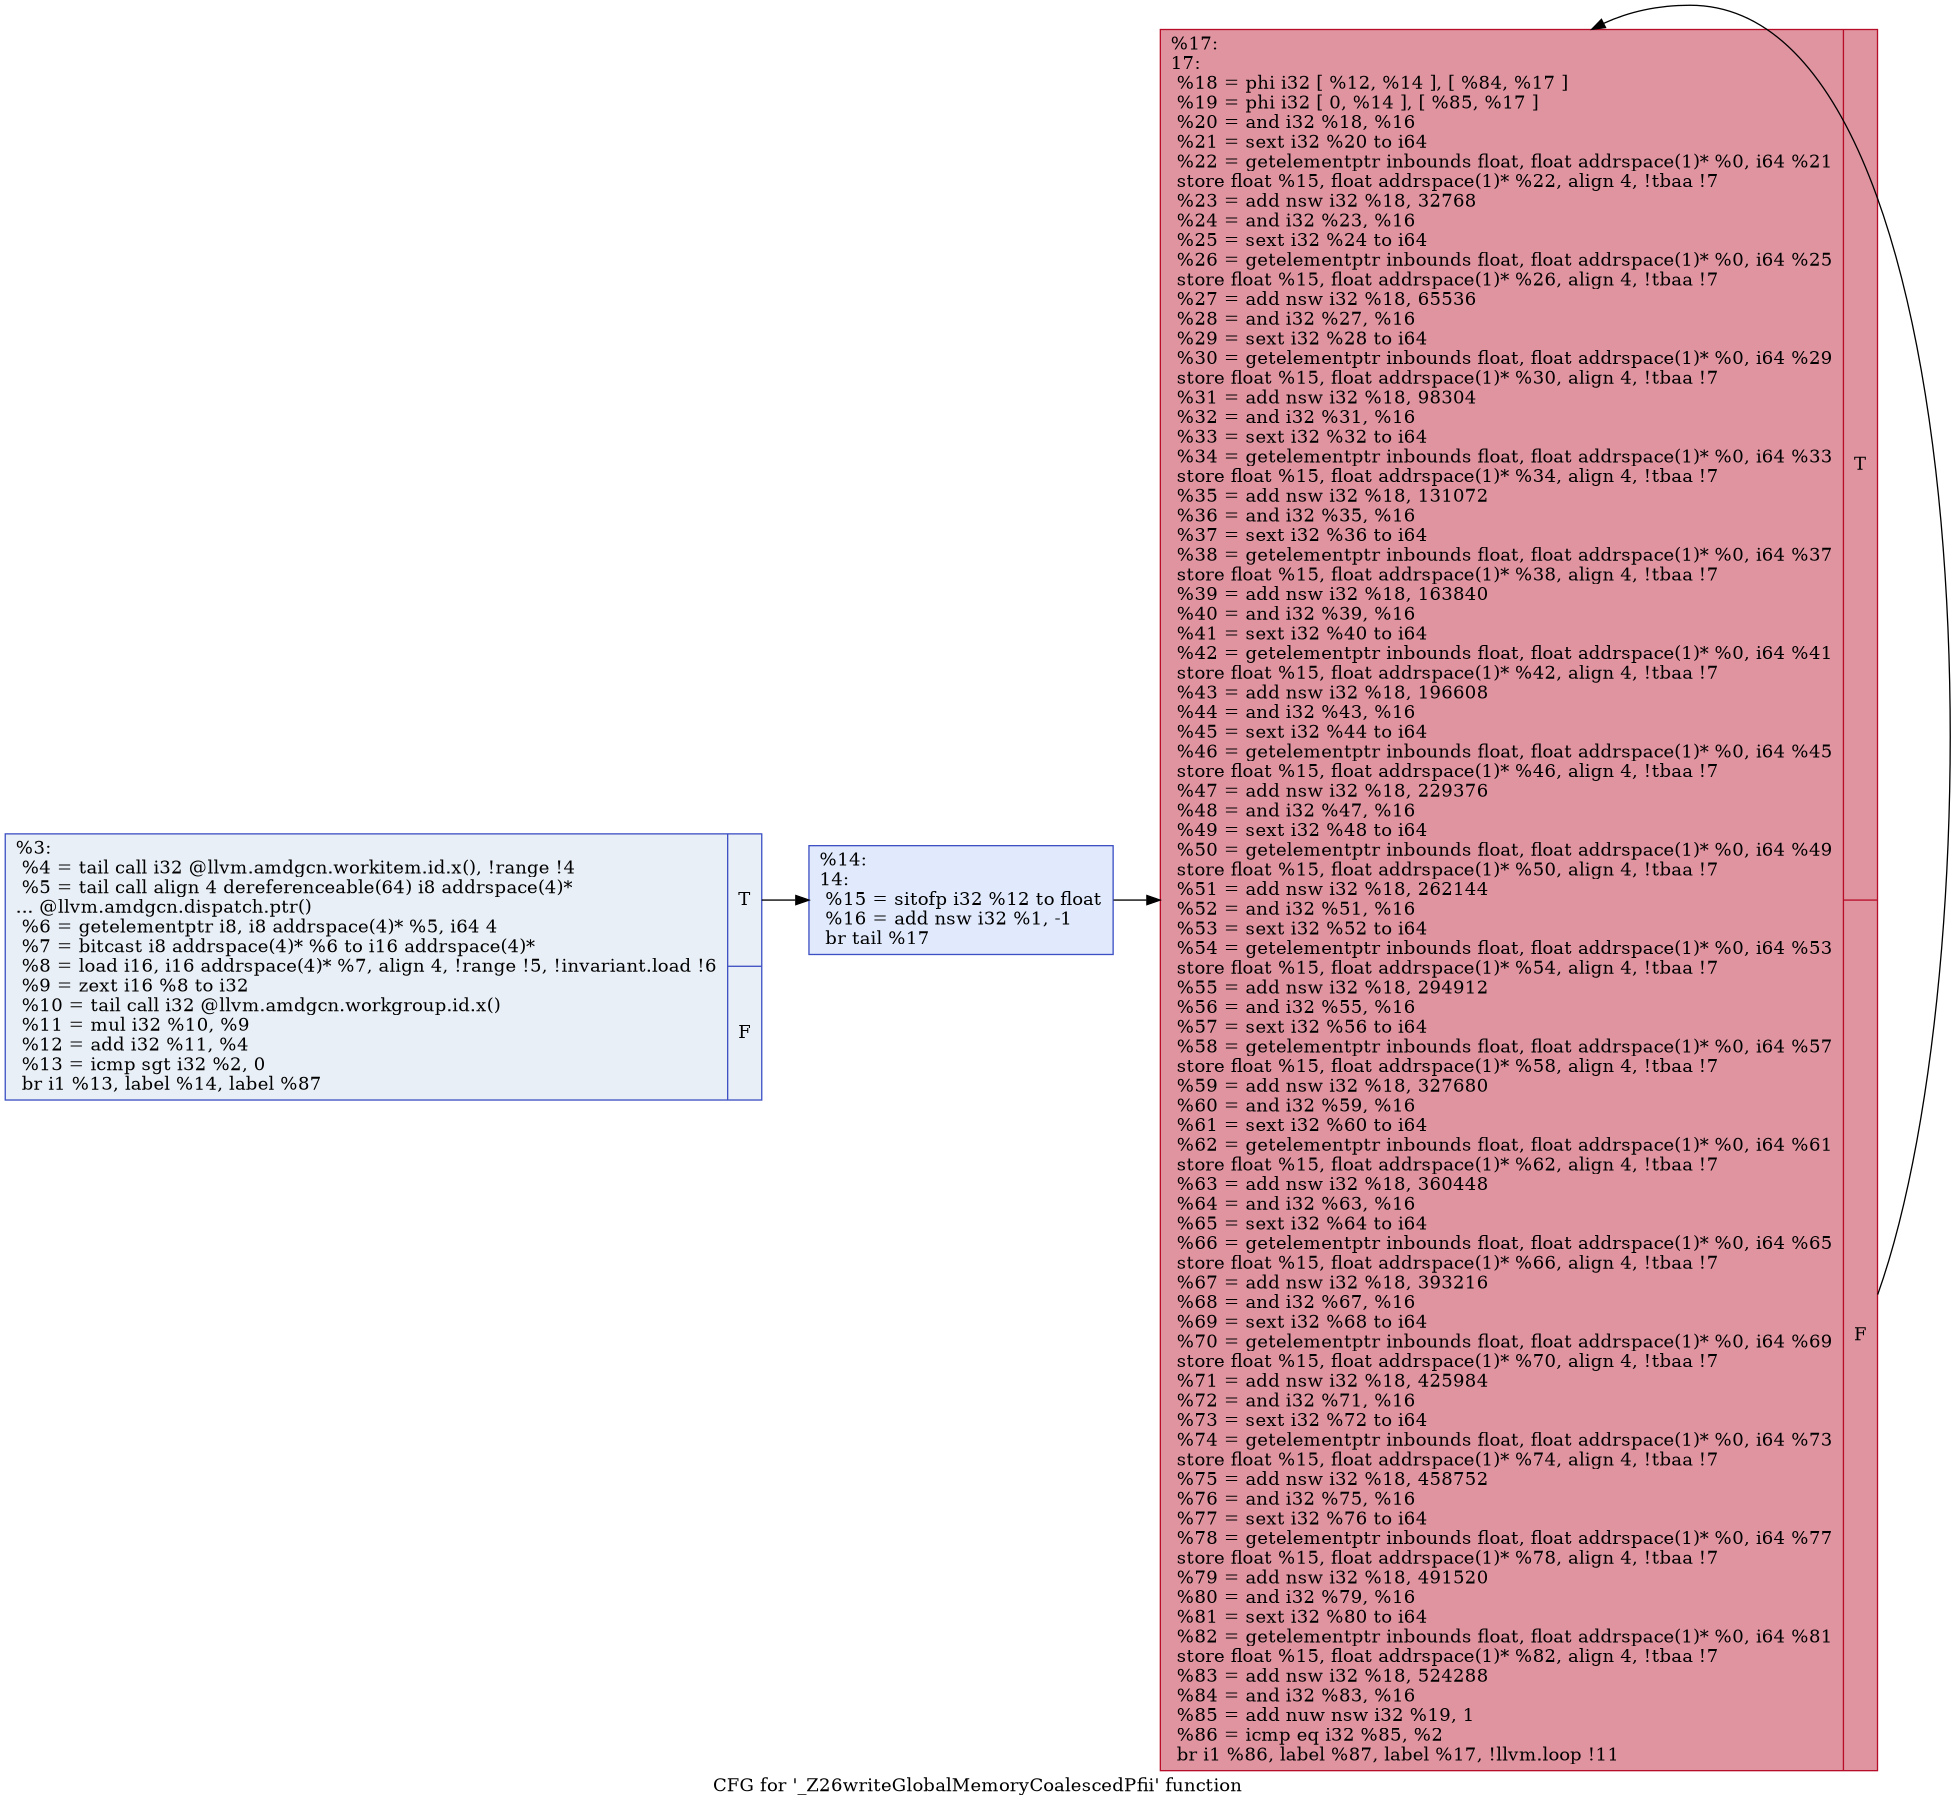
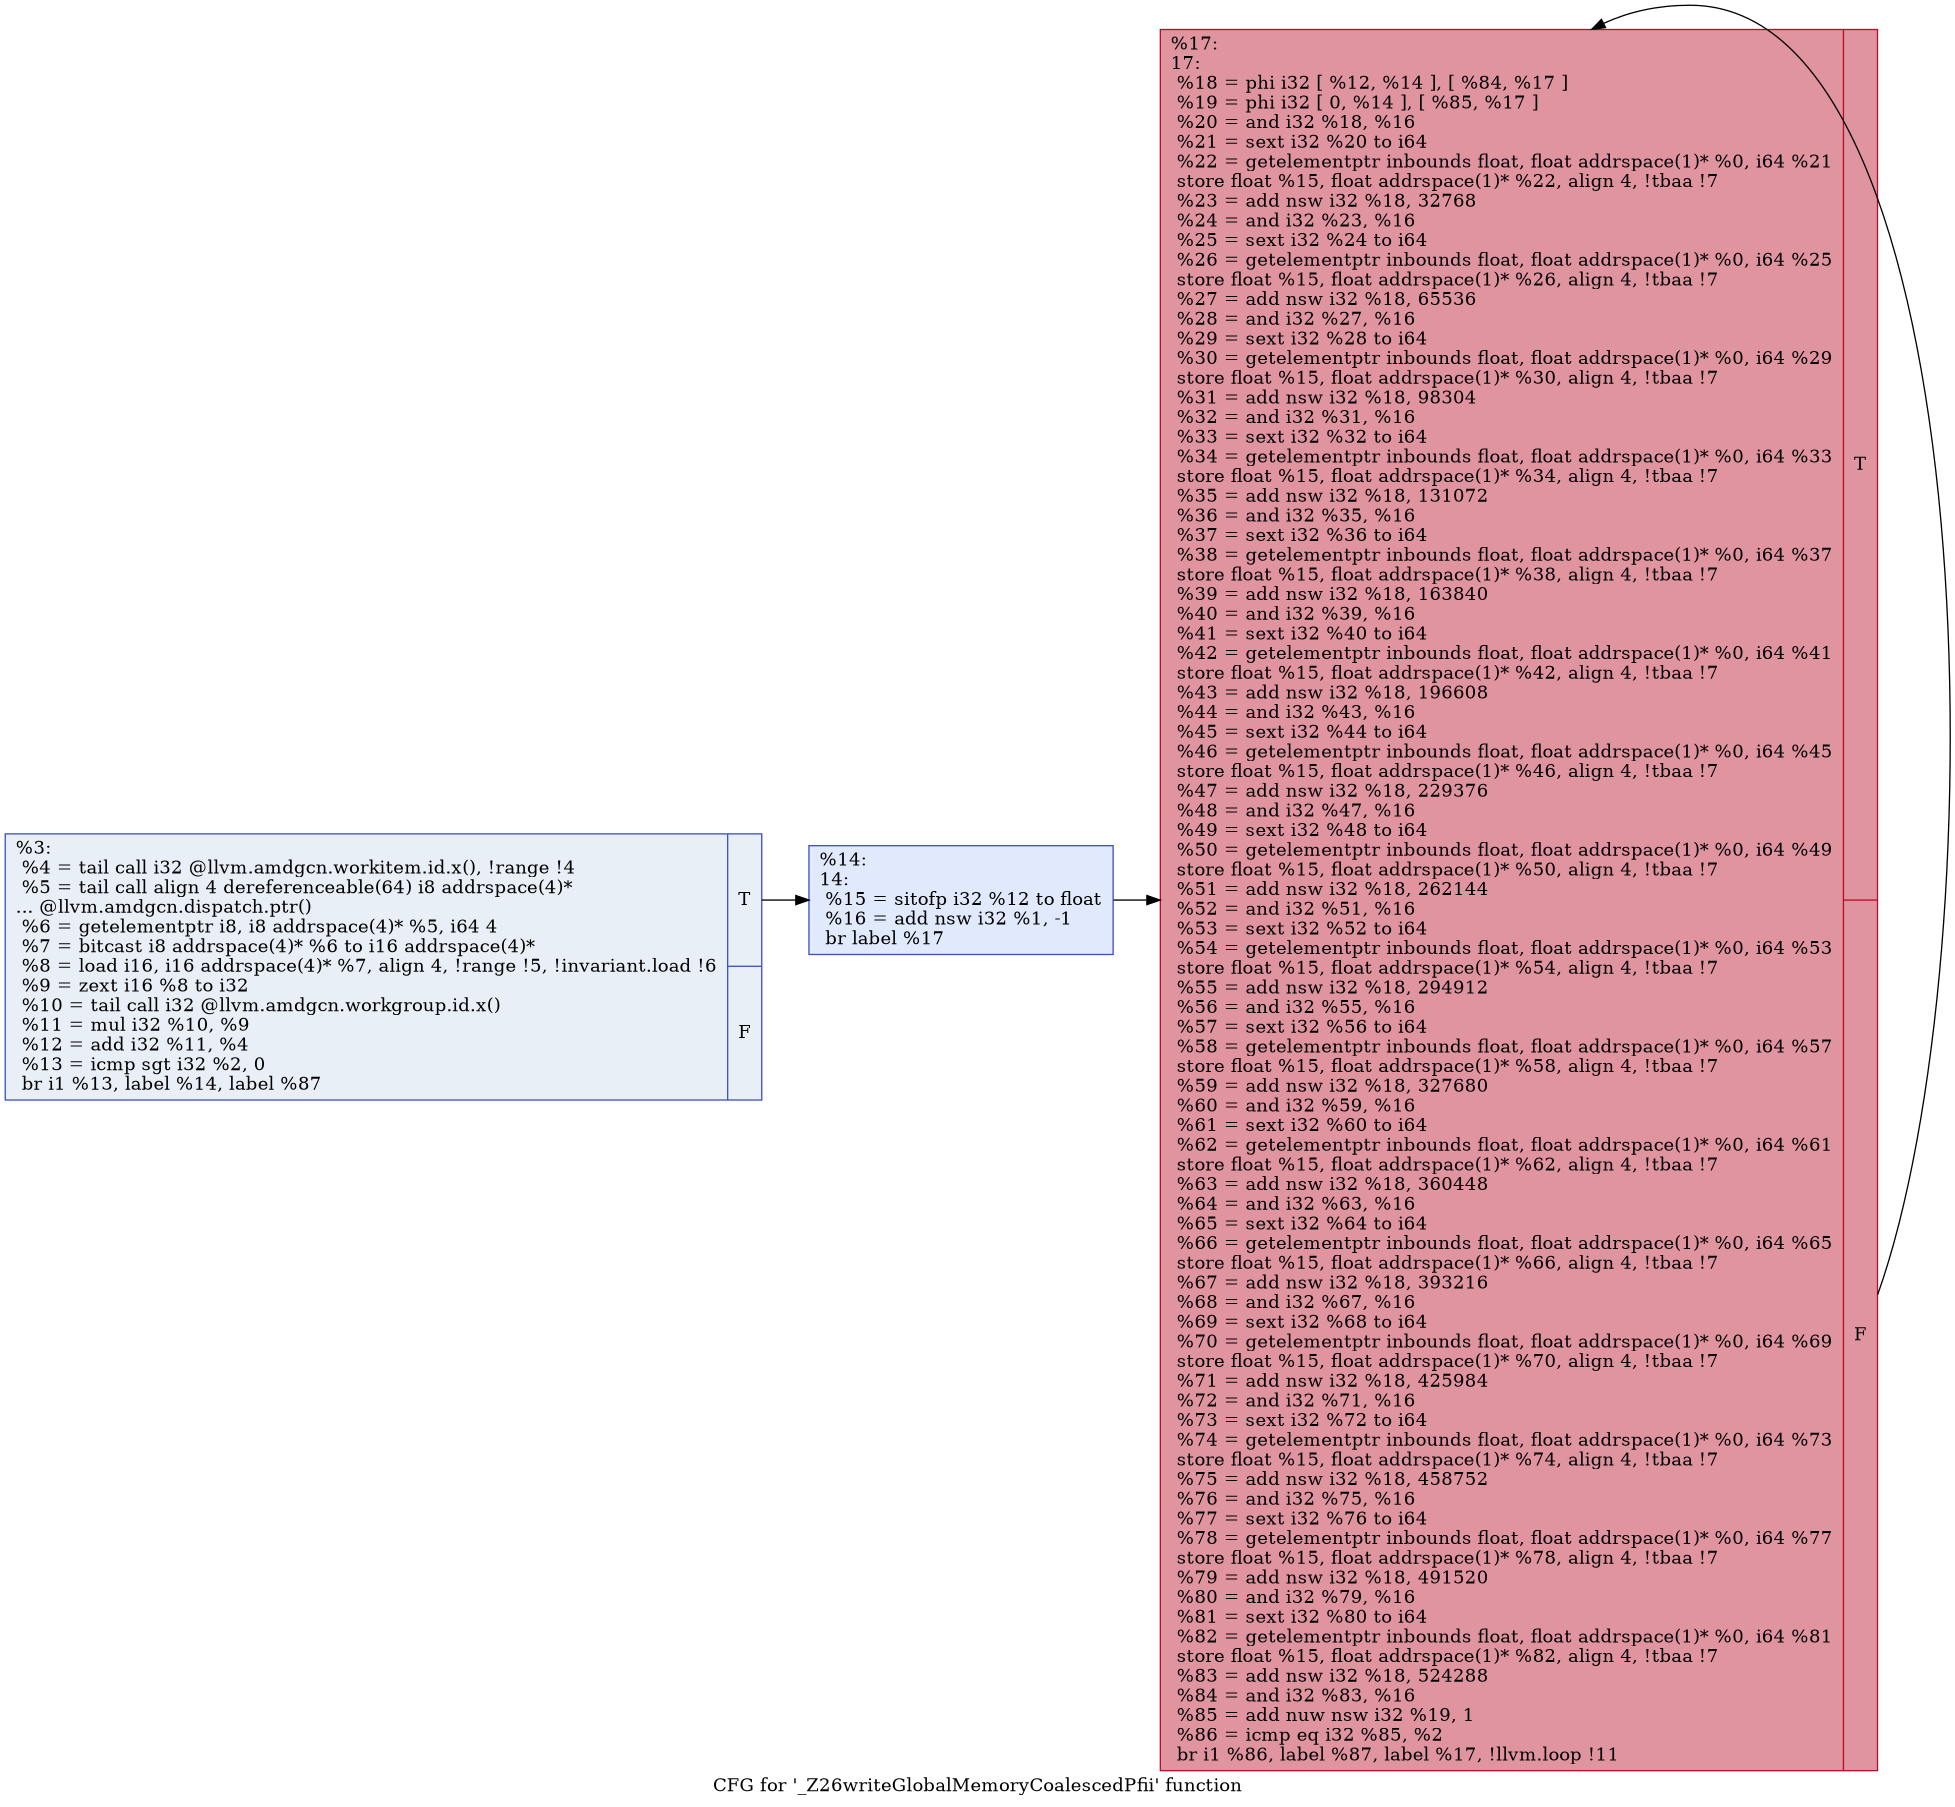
(875, 939) -> (882, 939)
